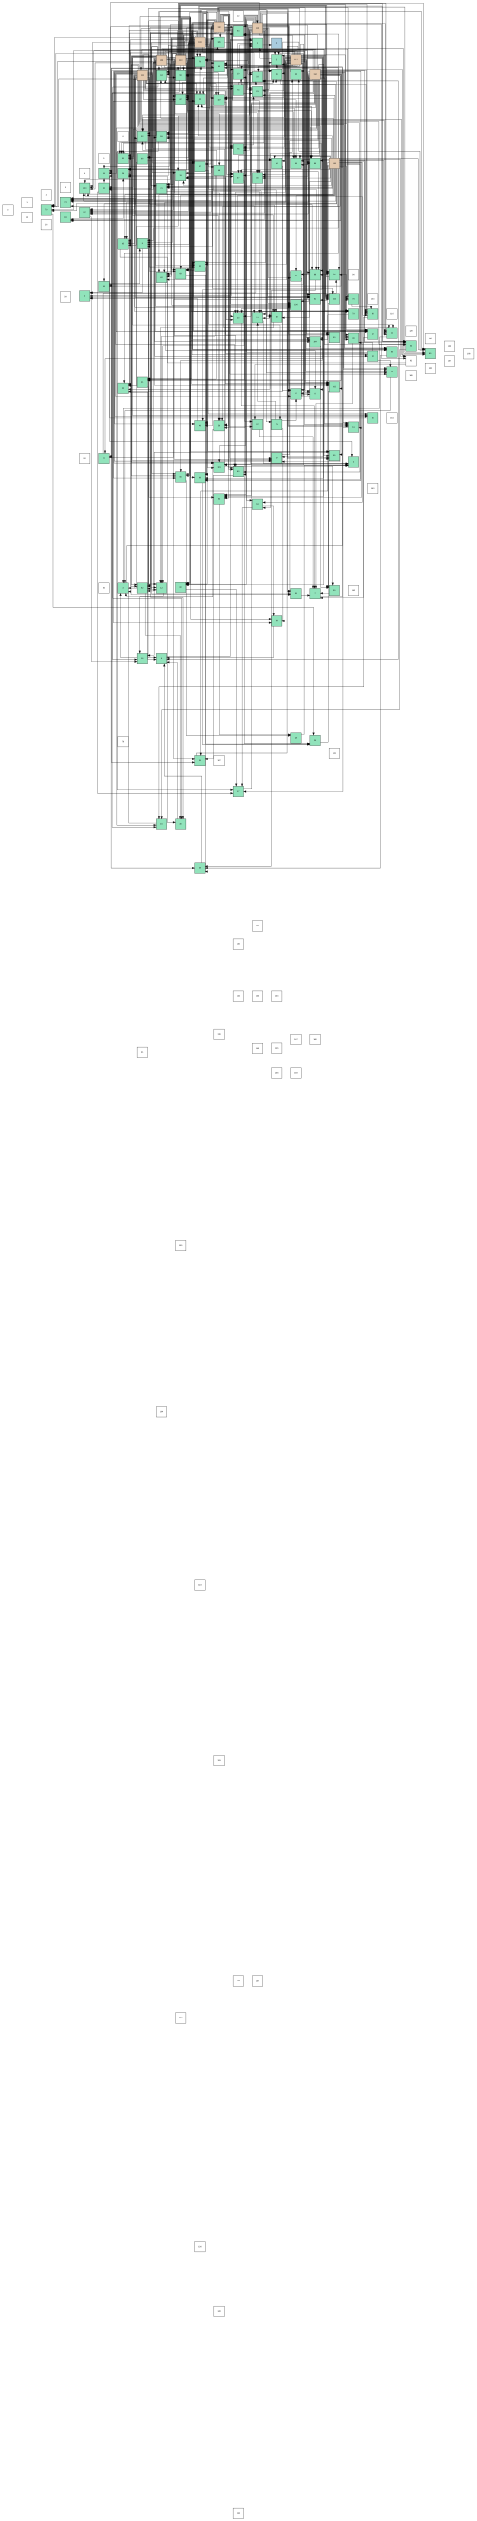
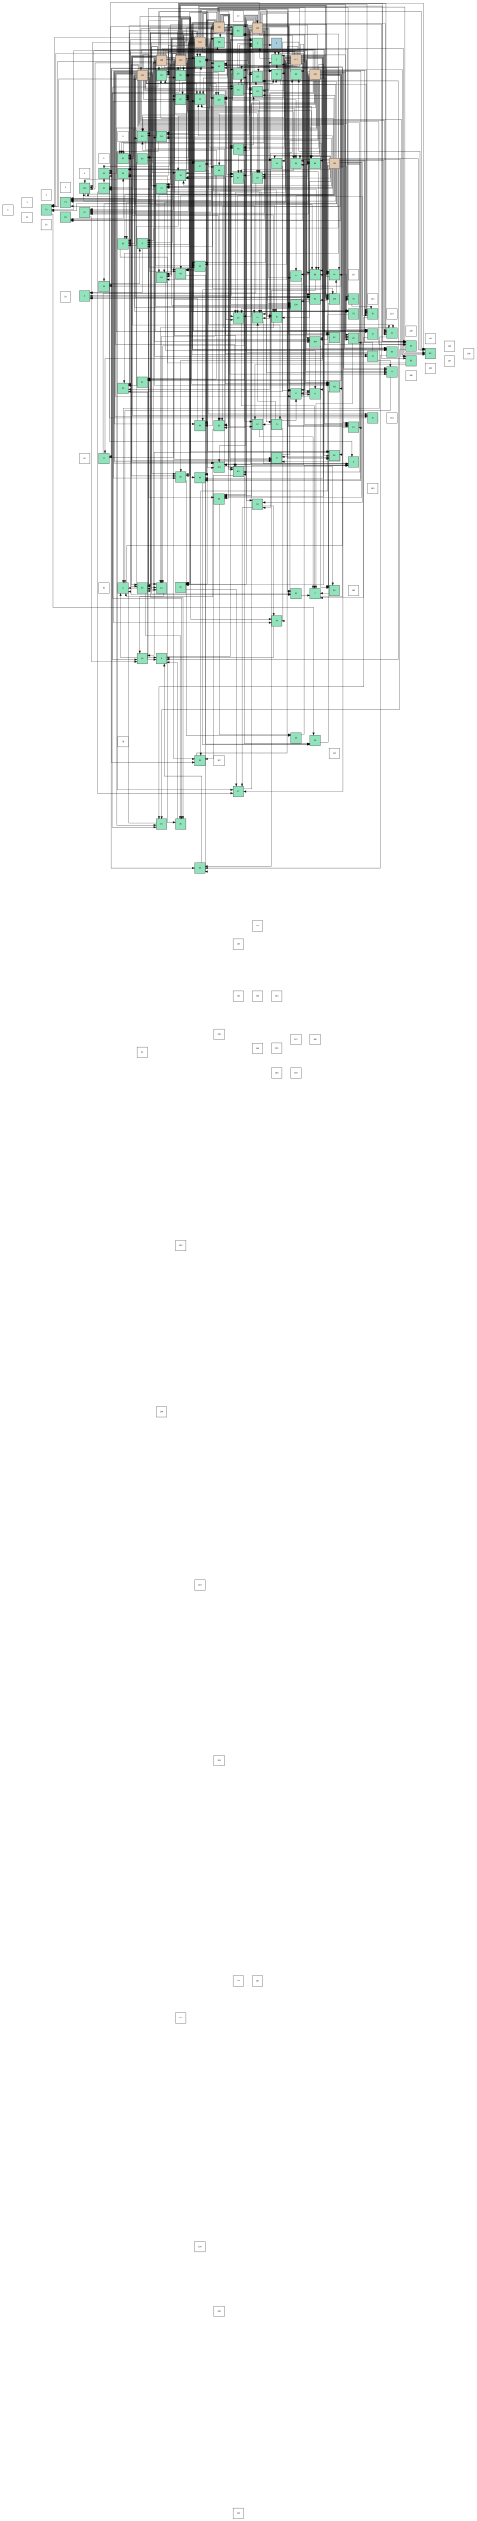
none -> (271, 288)
(411, 361) -> (411, 361)
